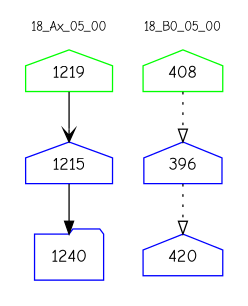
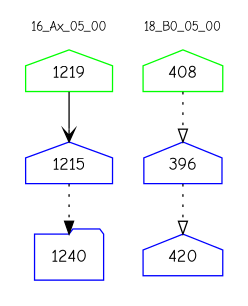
(69, 28) -> (69, 28)
(69, 202) -> (69, 202)
